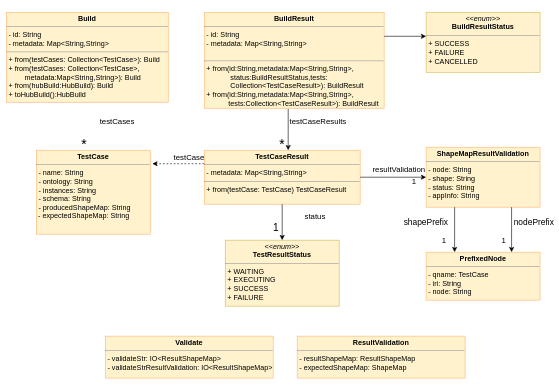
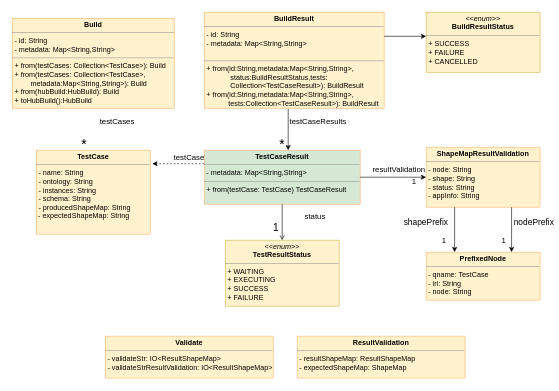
(87, 57) -> (93, 63)
(282, 177) -> (282, 177)
(282, 234) -> (282, 236)
